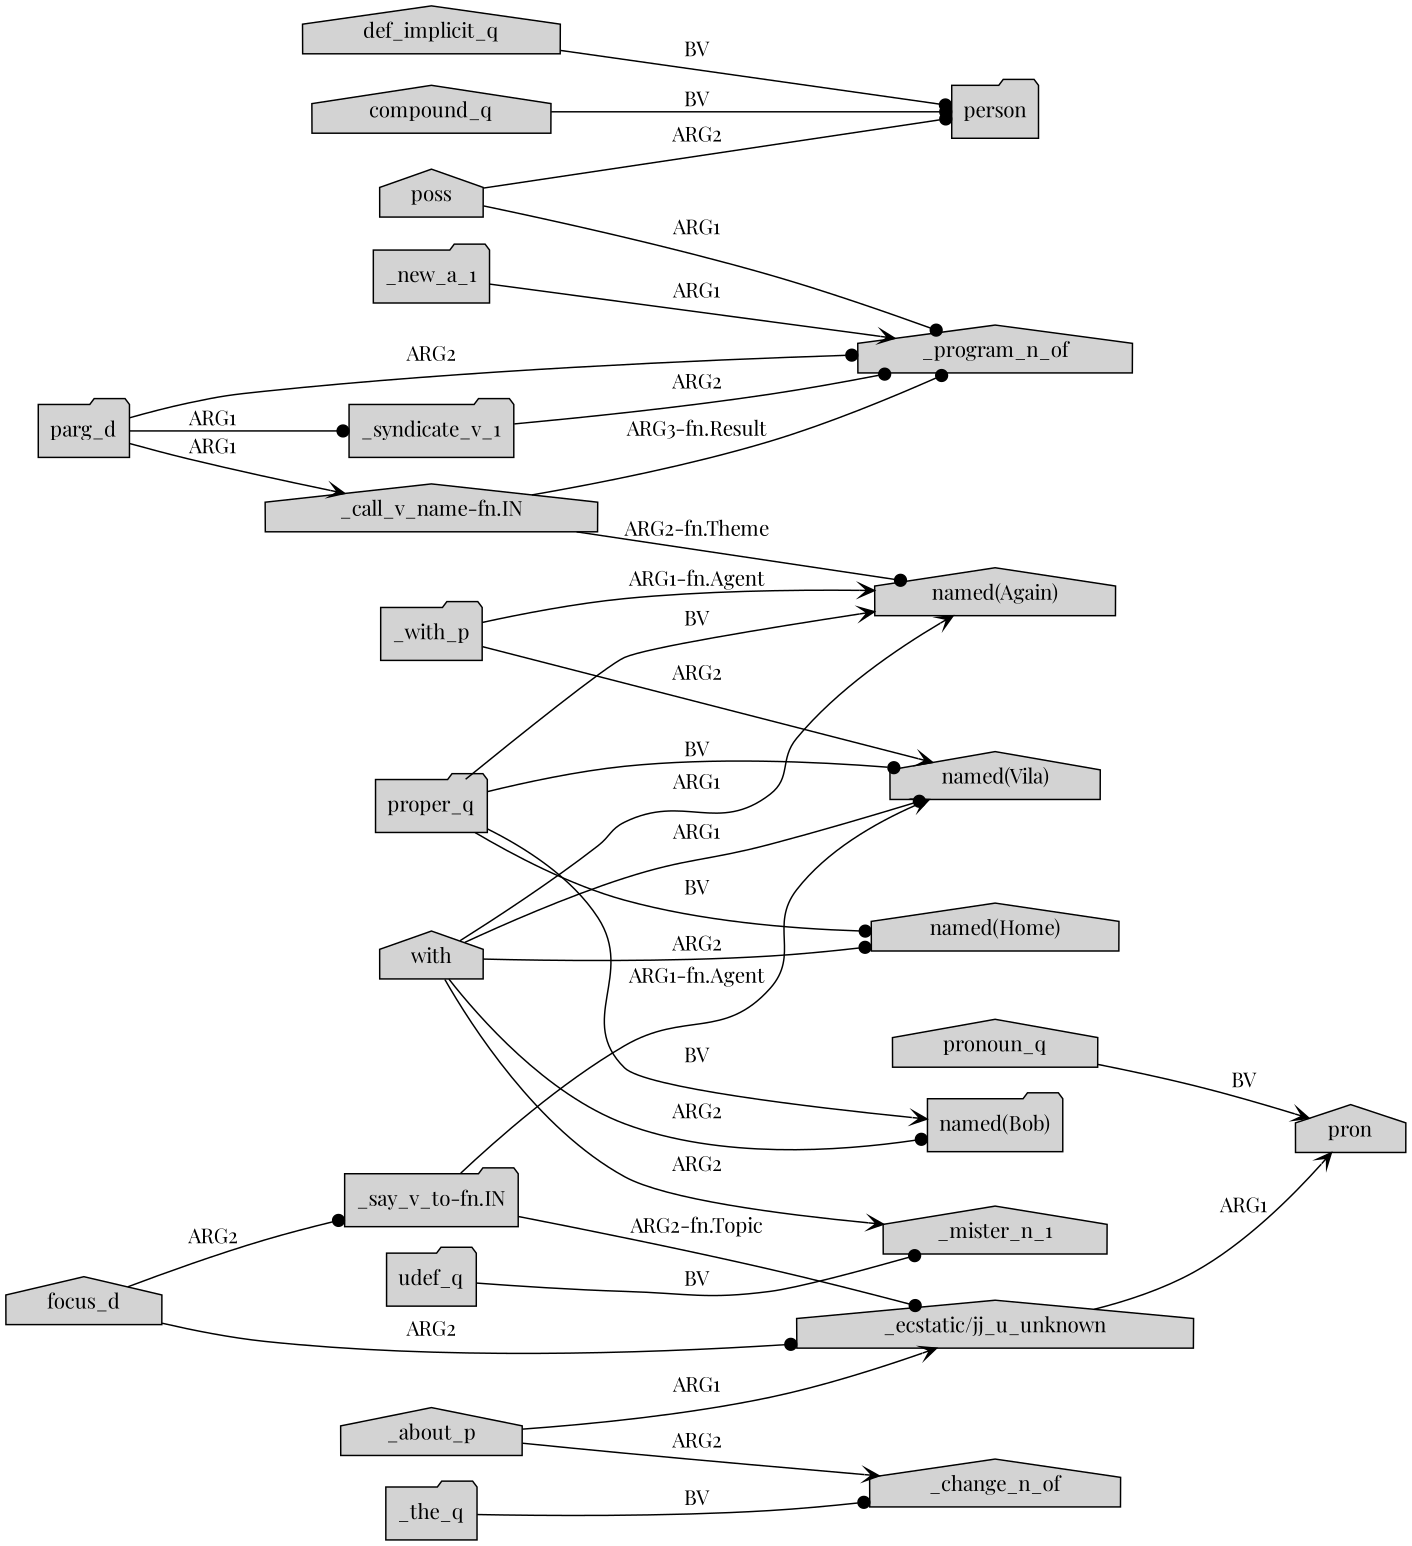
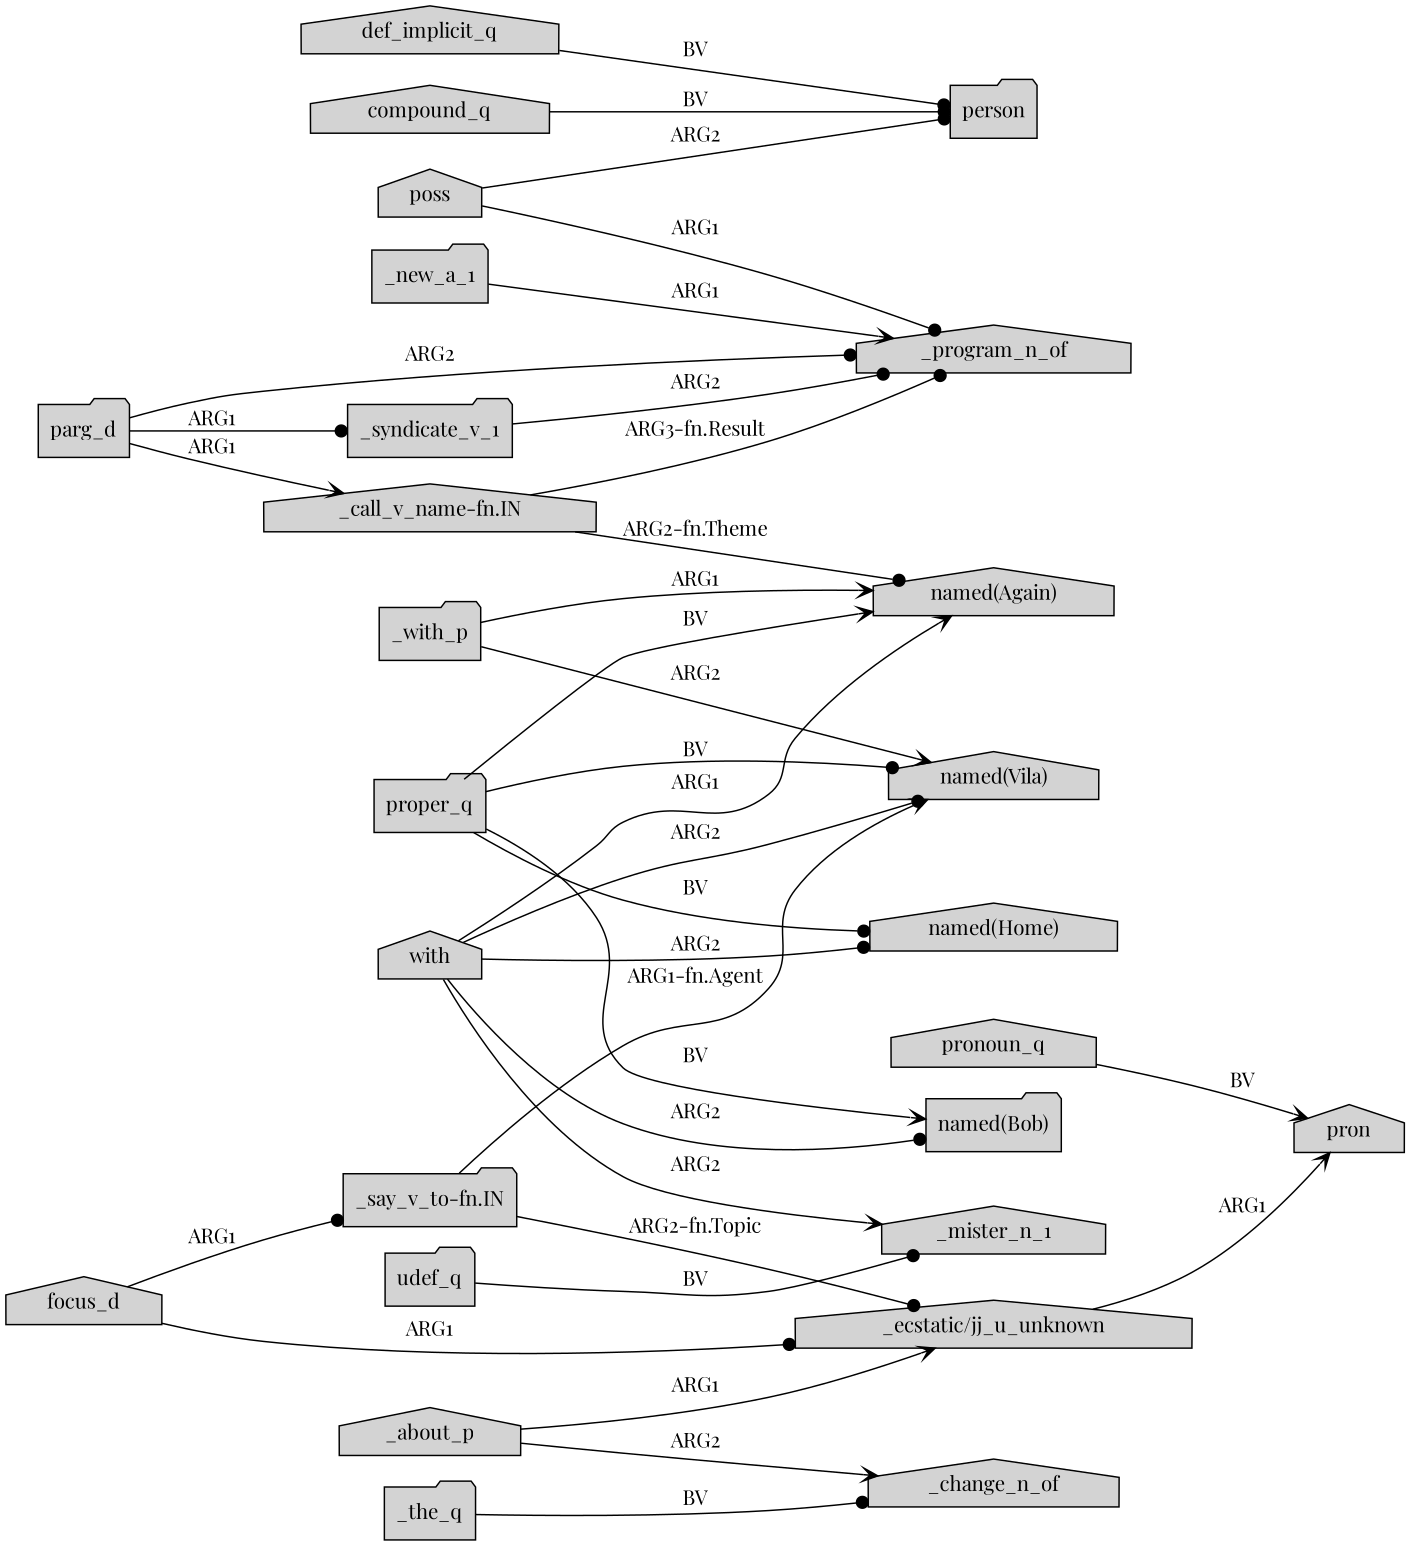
(697, 580) -> (696, 580)
(697, 833) -> (696, 833)
(213, 1238) -> (213, 1238)
(431, 1330) -> (430, 1330)
